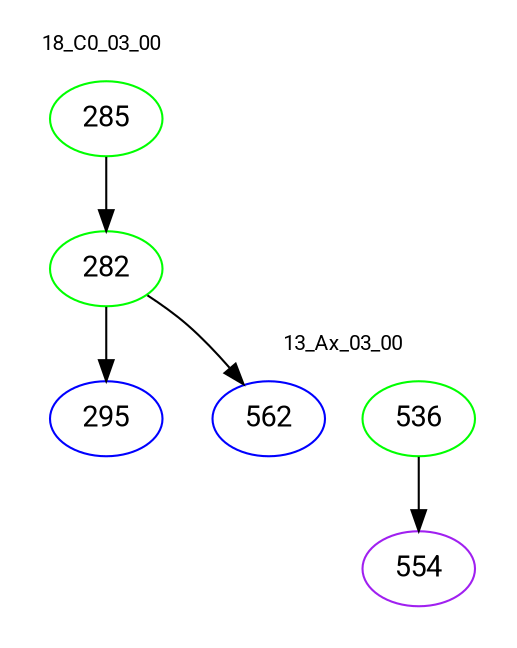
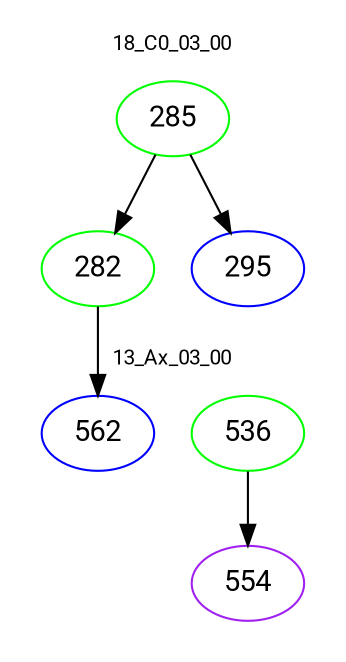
(106, 334) -> (206, 184)
